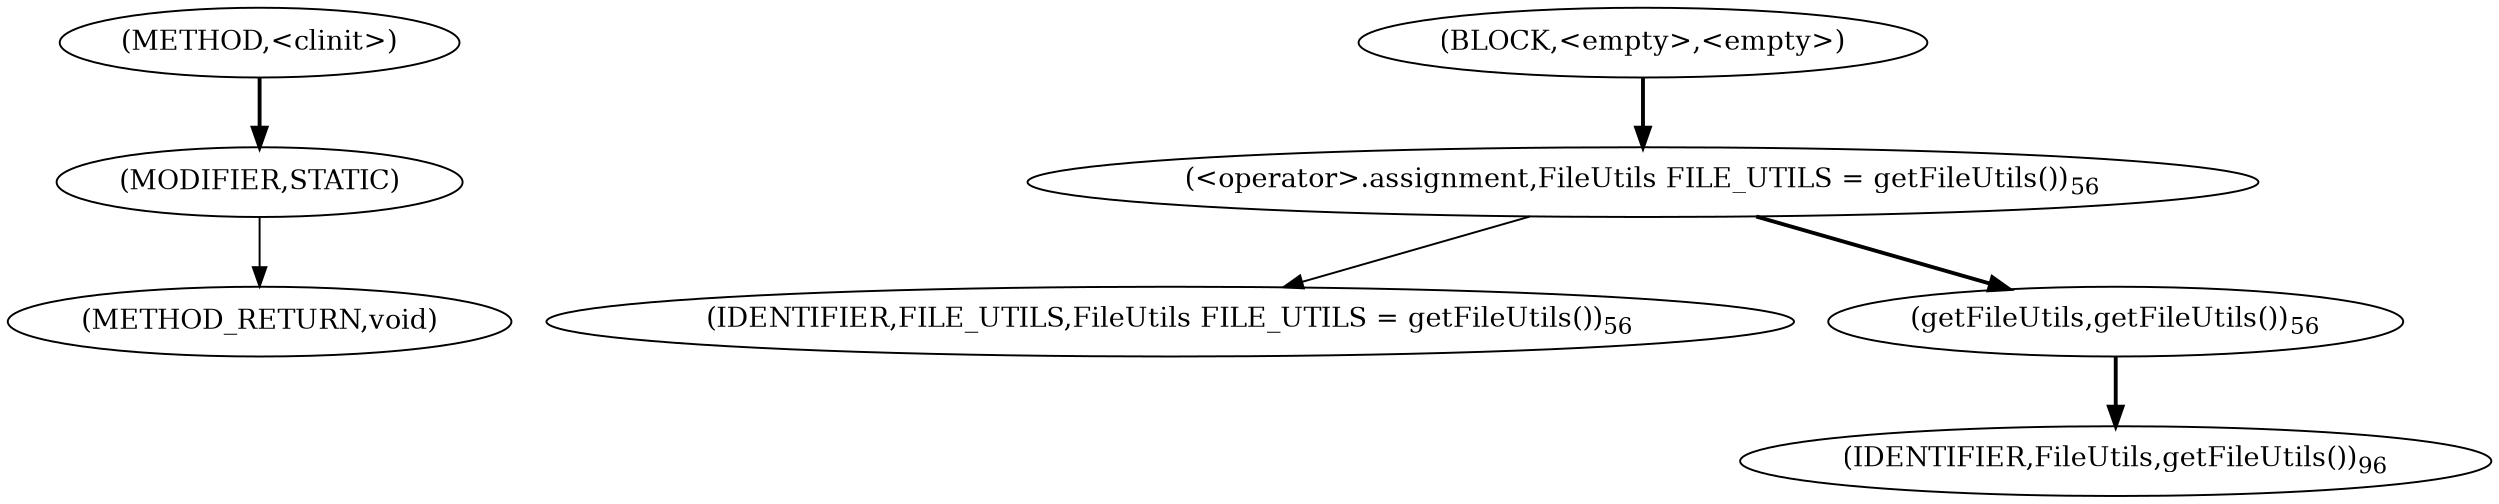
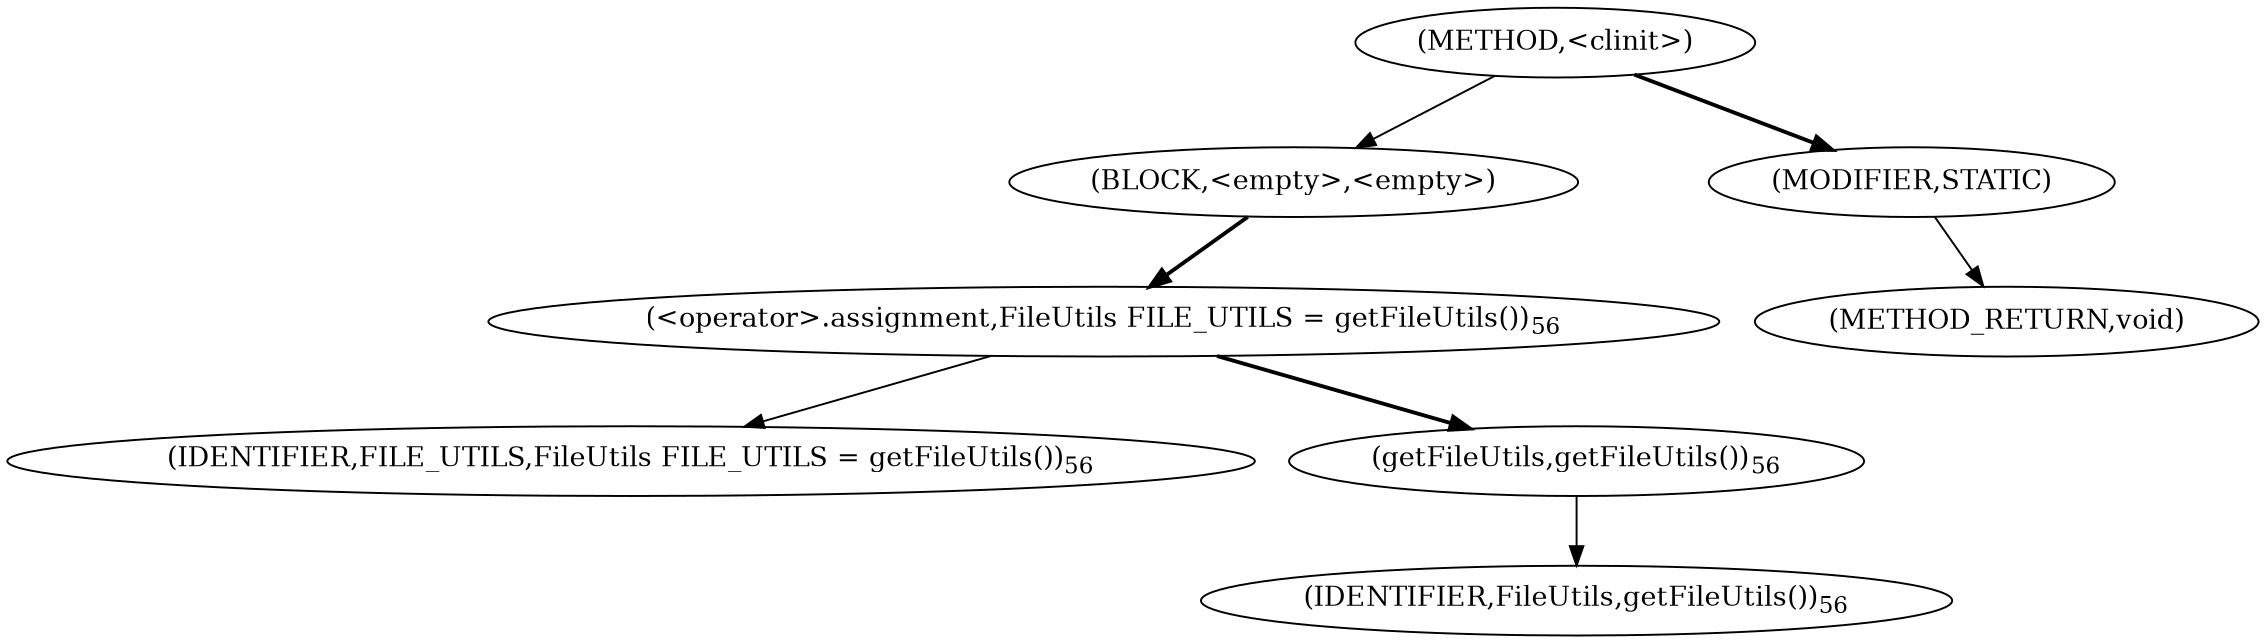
none -> (1434, 107)
(2116, 382) -> (1577, 521)
(2373, 458) -> (1834, 598)
